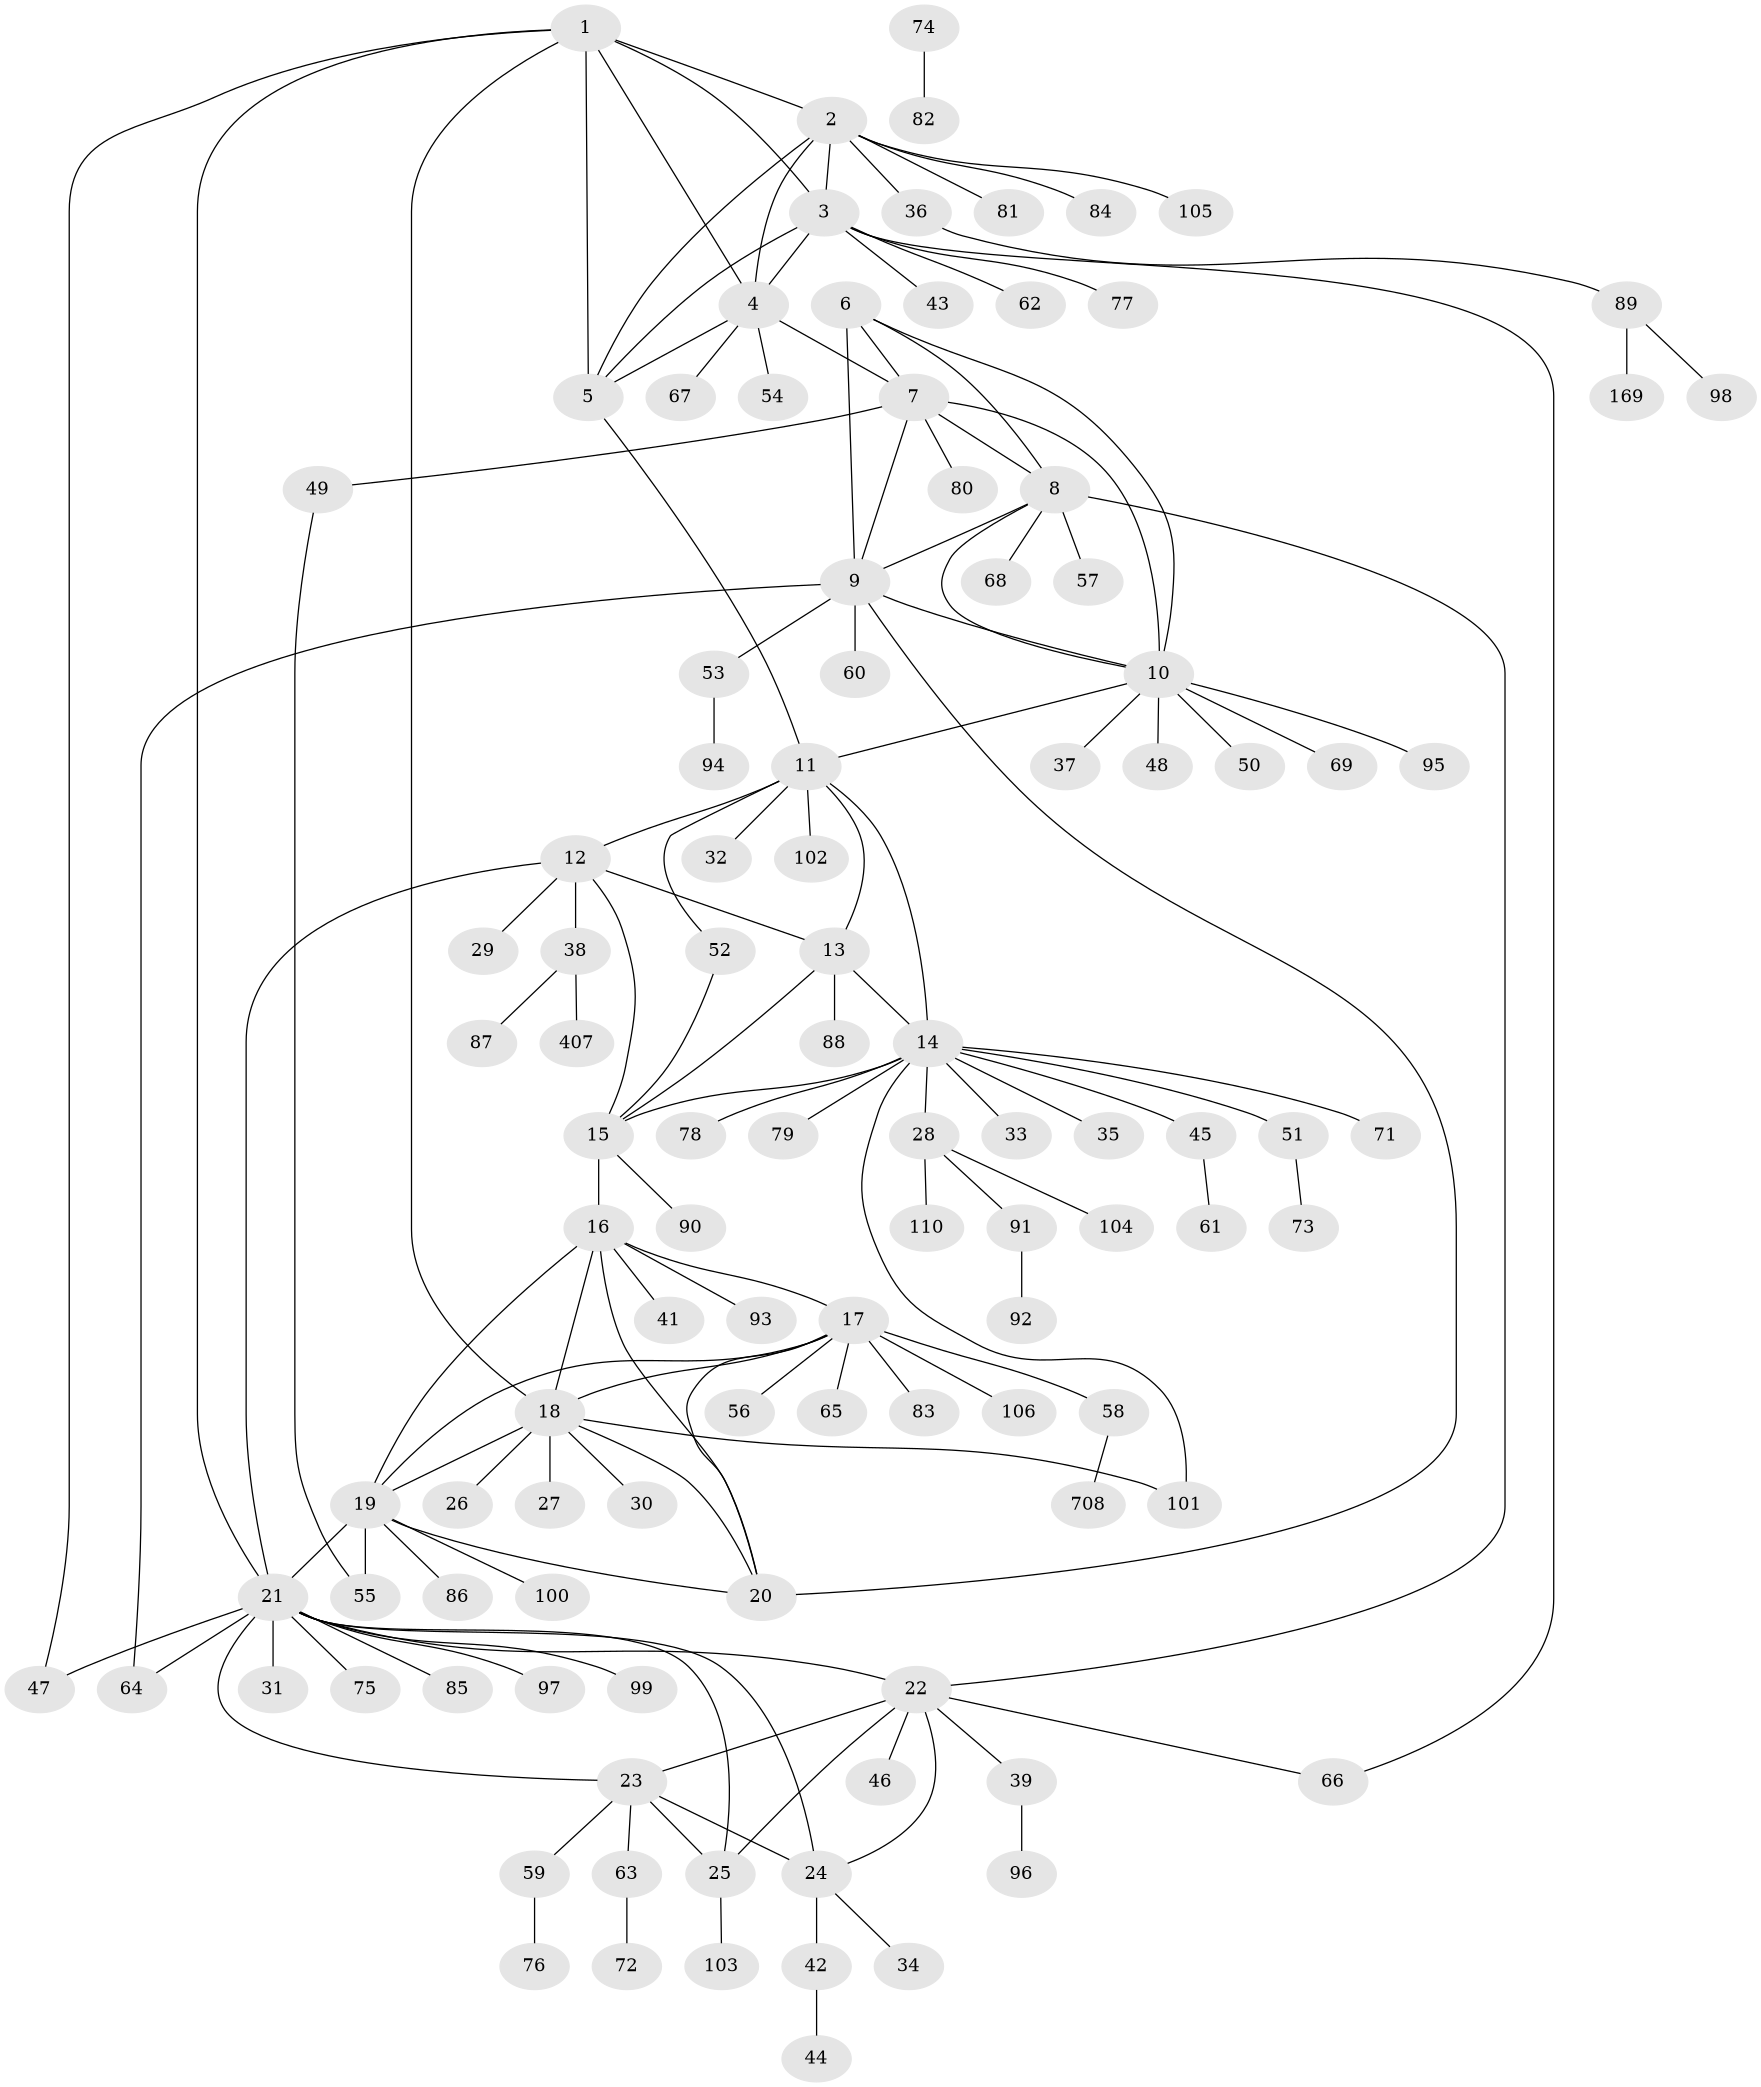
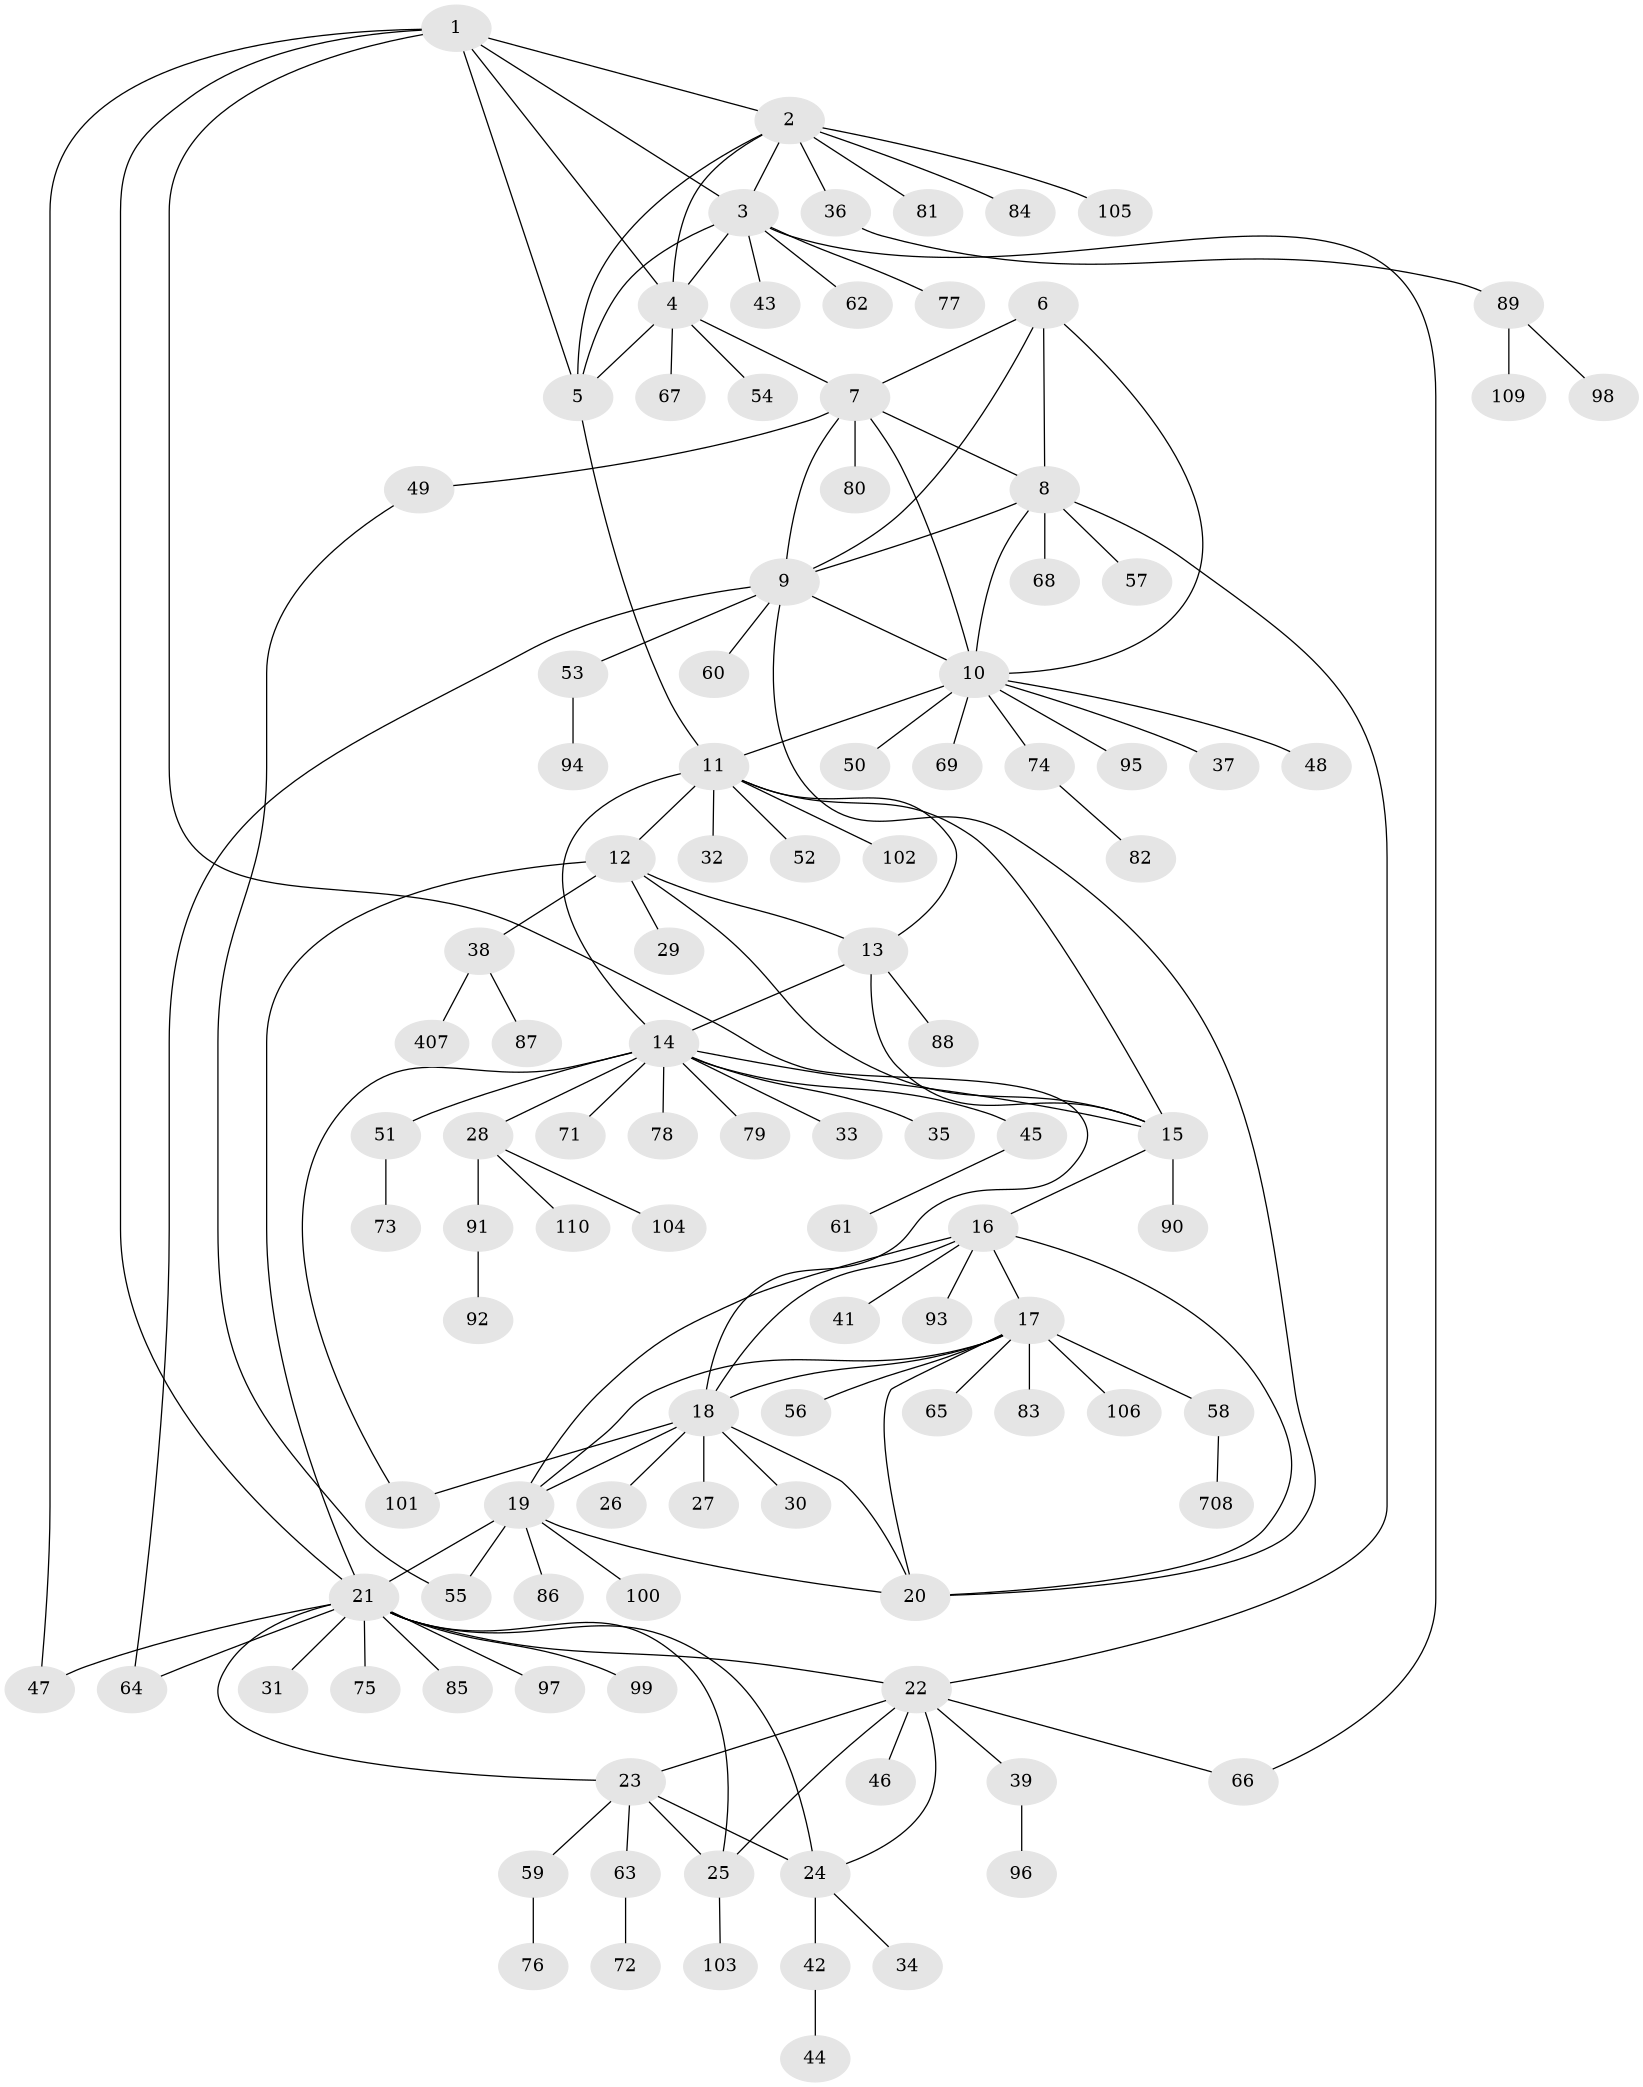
(1627, 397) -> (1509, 397)
none -> (1007, 720)
(677, 1052) -> (1007, 871)
